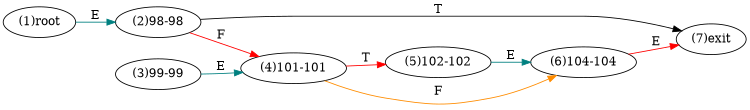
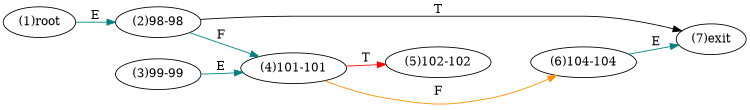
(220, 43) -> (220, 43)
(649, 50) -> (649, 50)
(506, 62) -> none
